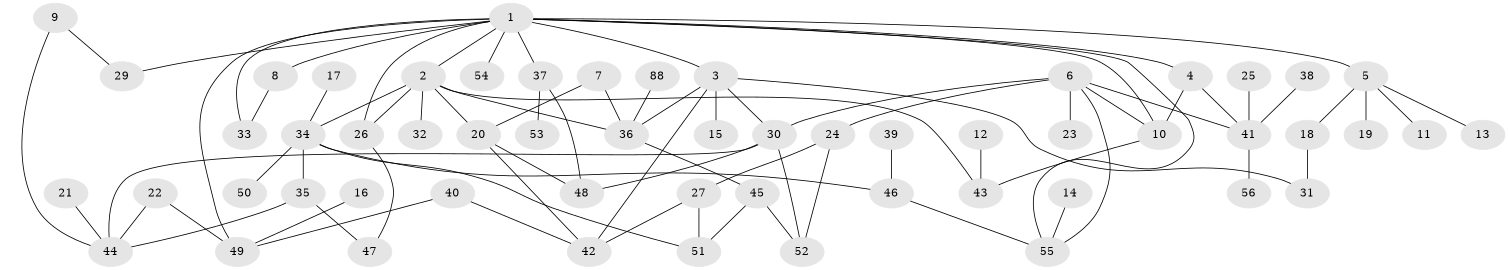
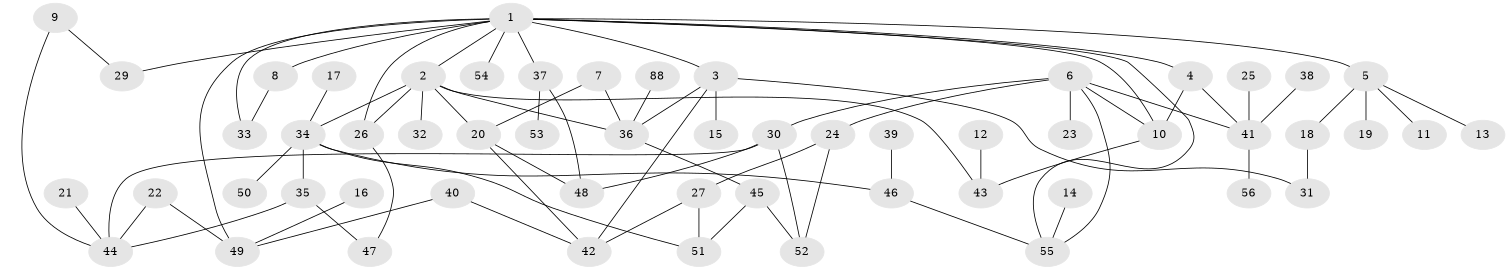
(745, 106) -> none
